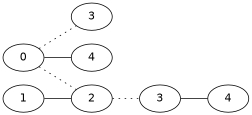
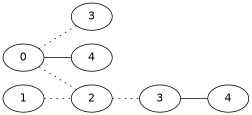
(58, 99) -> (58, 99)
